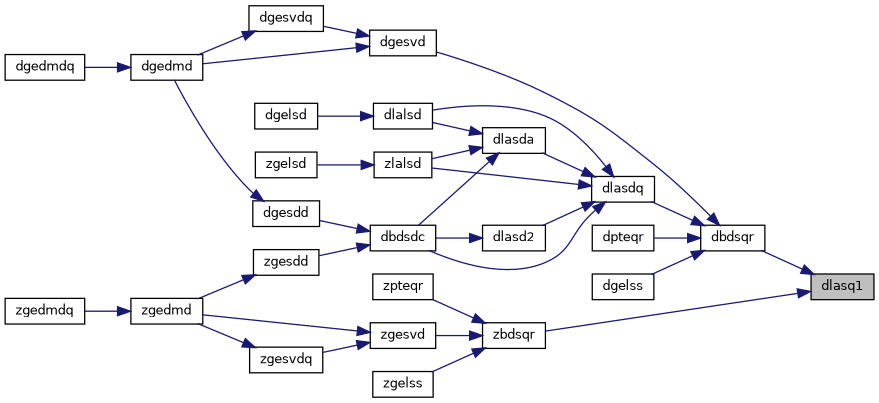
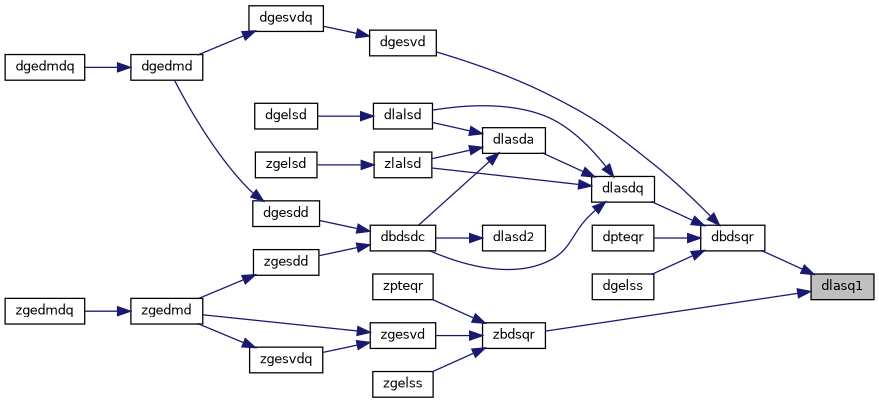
(280, 56) -> none
(563, 216) -> none
